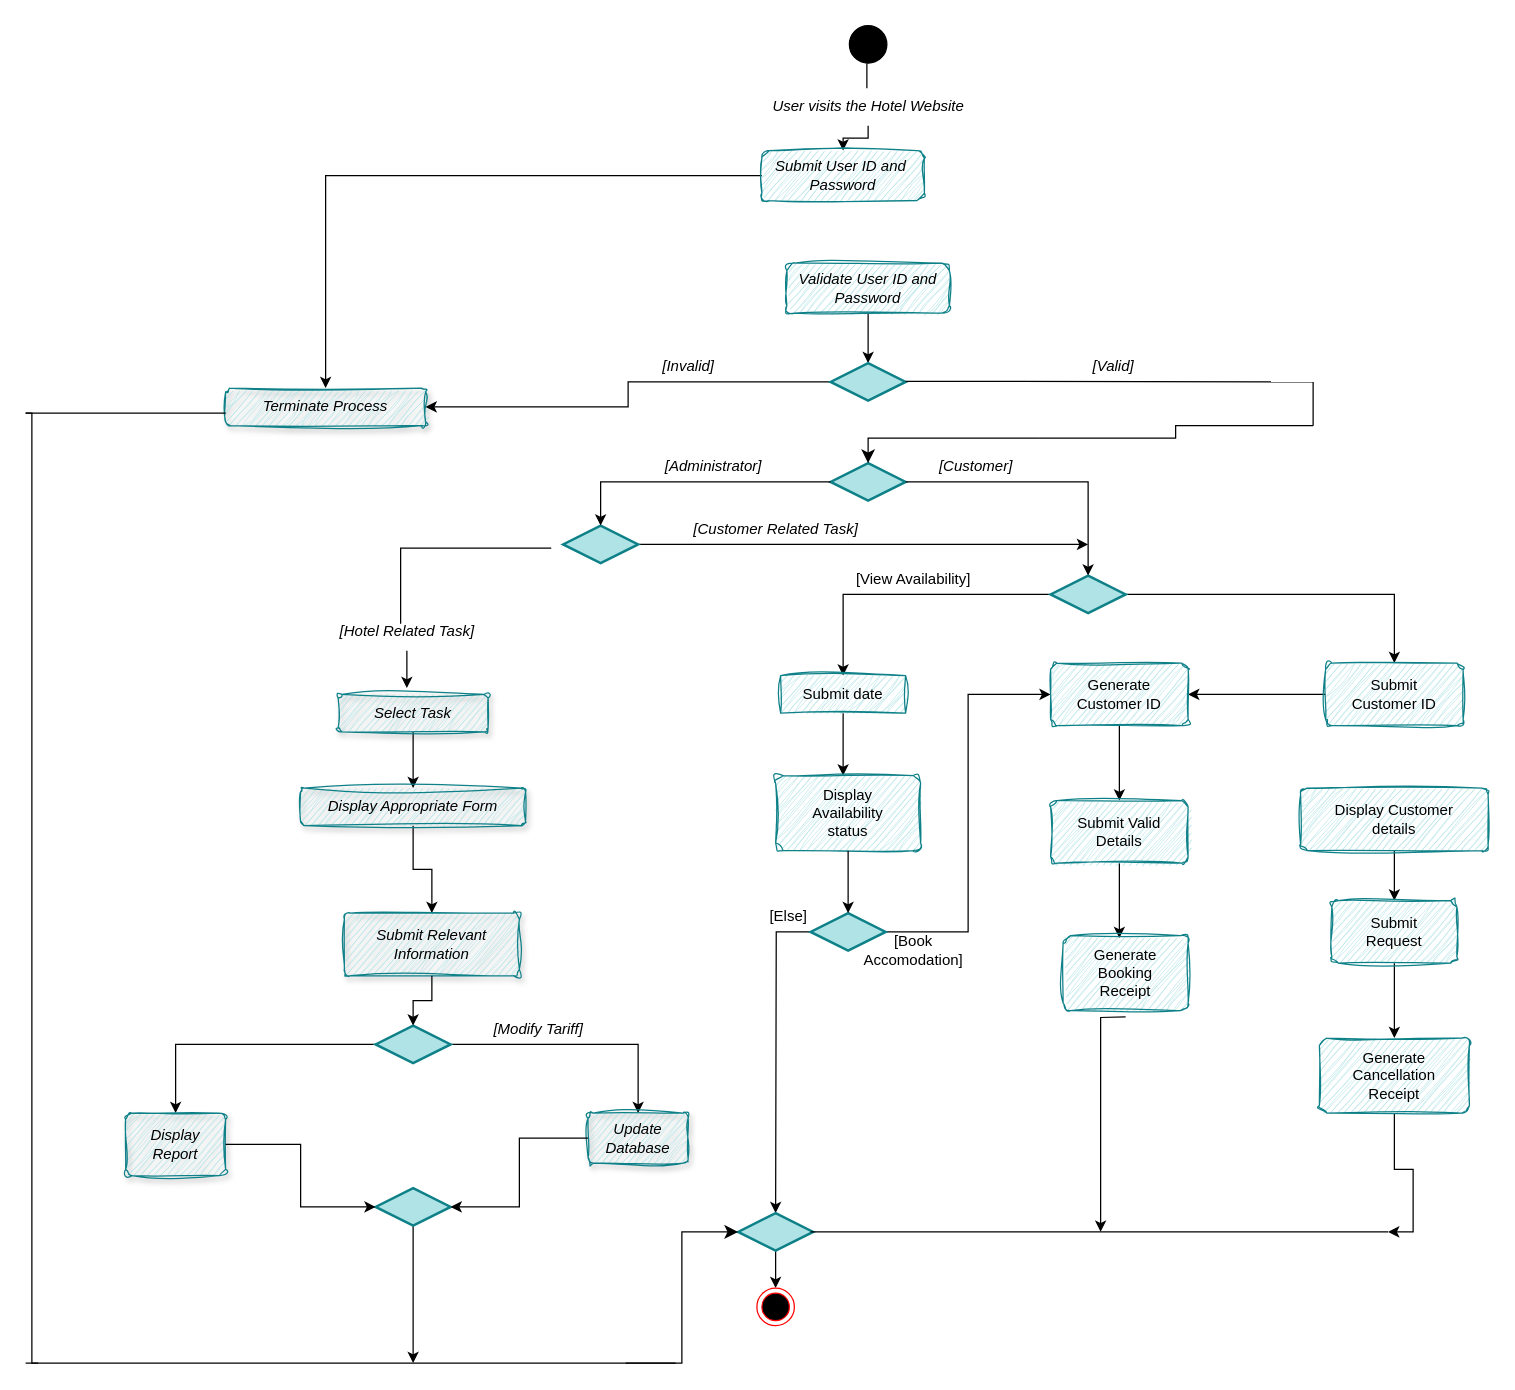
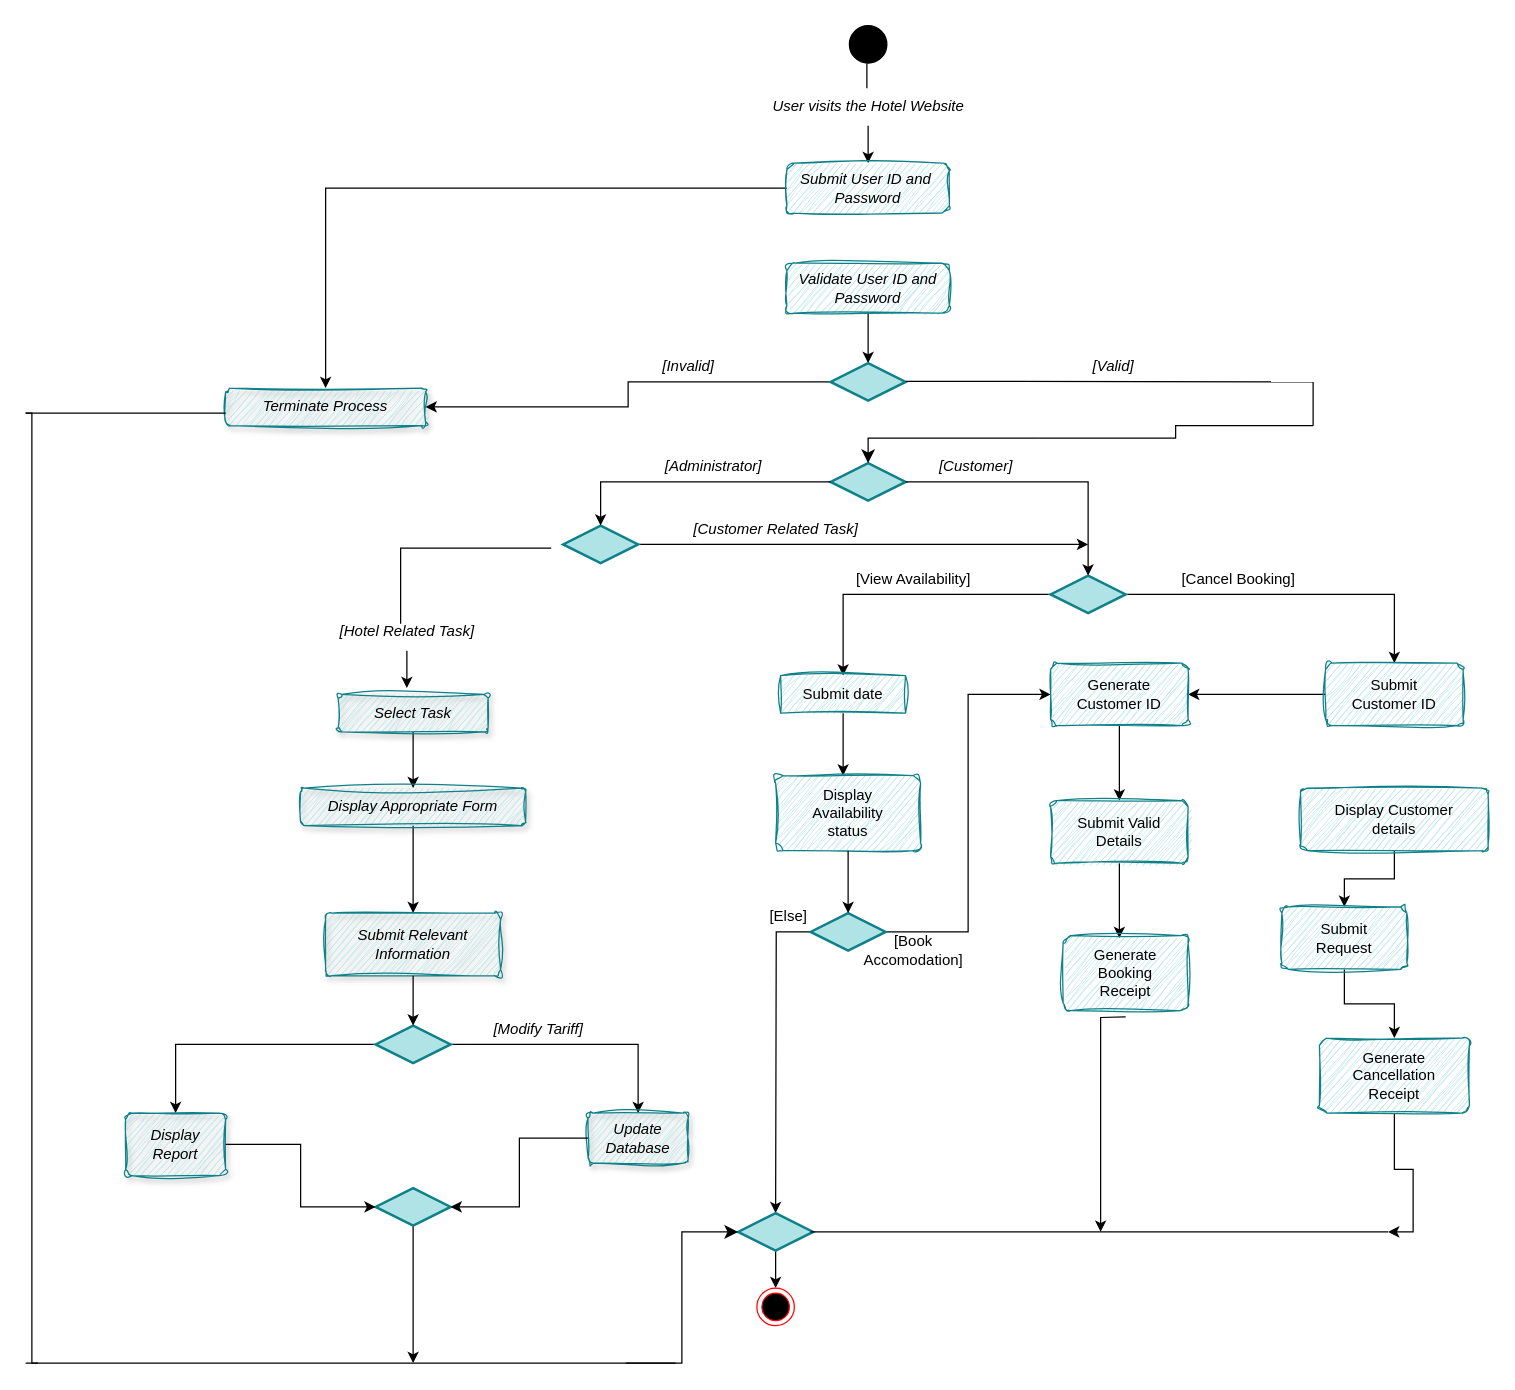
(843, 176) -> (868, 188)
none -> (1238, 579)
(1394, 932) -> (1344, 938)
(432, 944) -> (413, 944)
